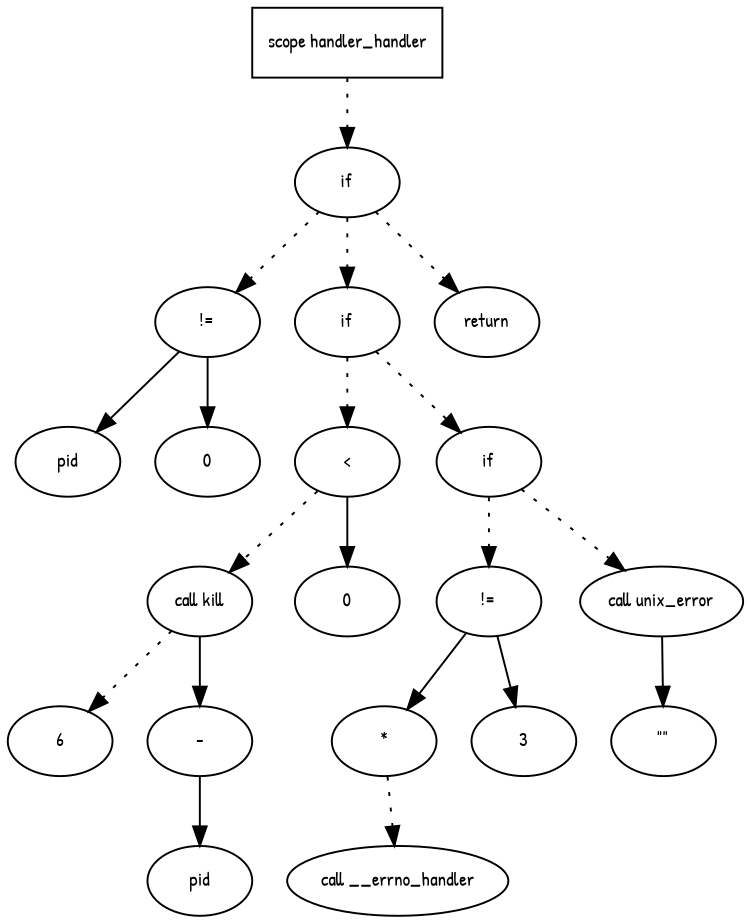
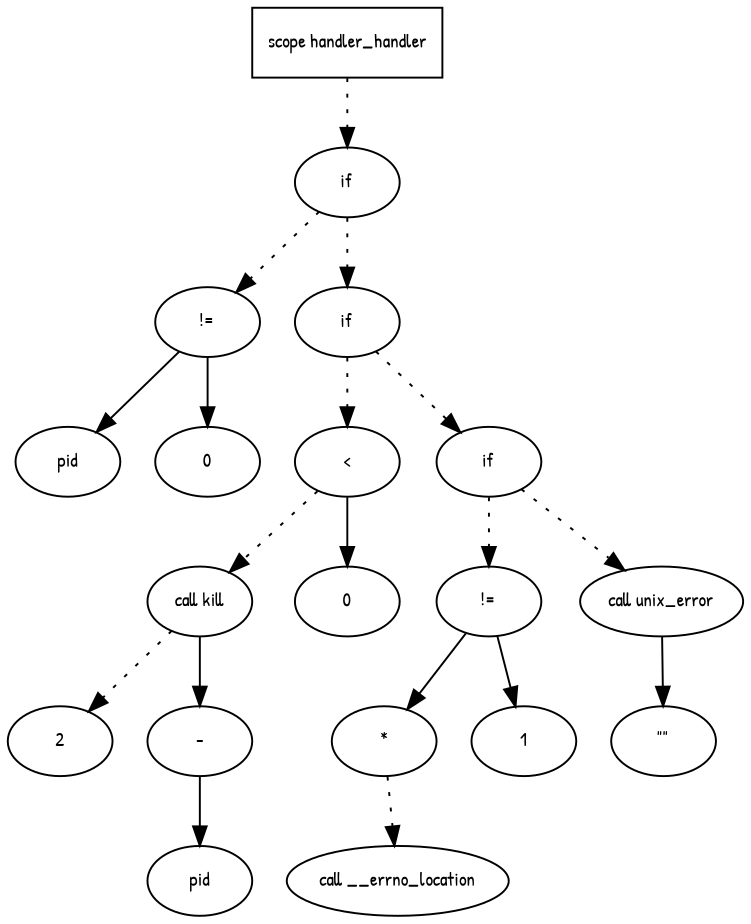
(487, 322) -> none
(60, 741) -> (60, 741)
(524, 741) -> (524, 741)
(398, 881) -> (398, 881)
